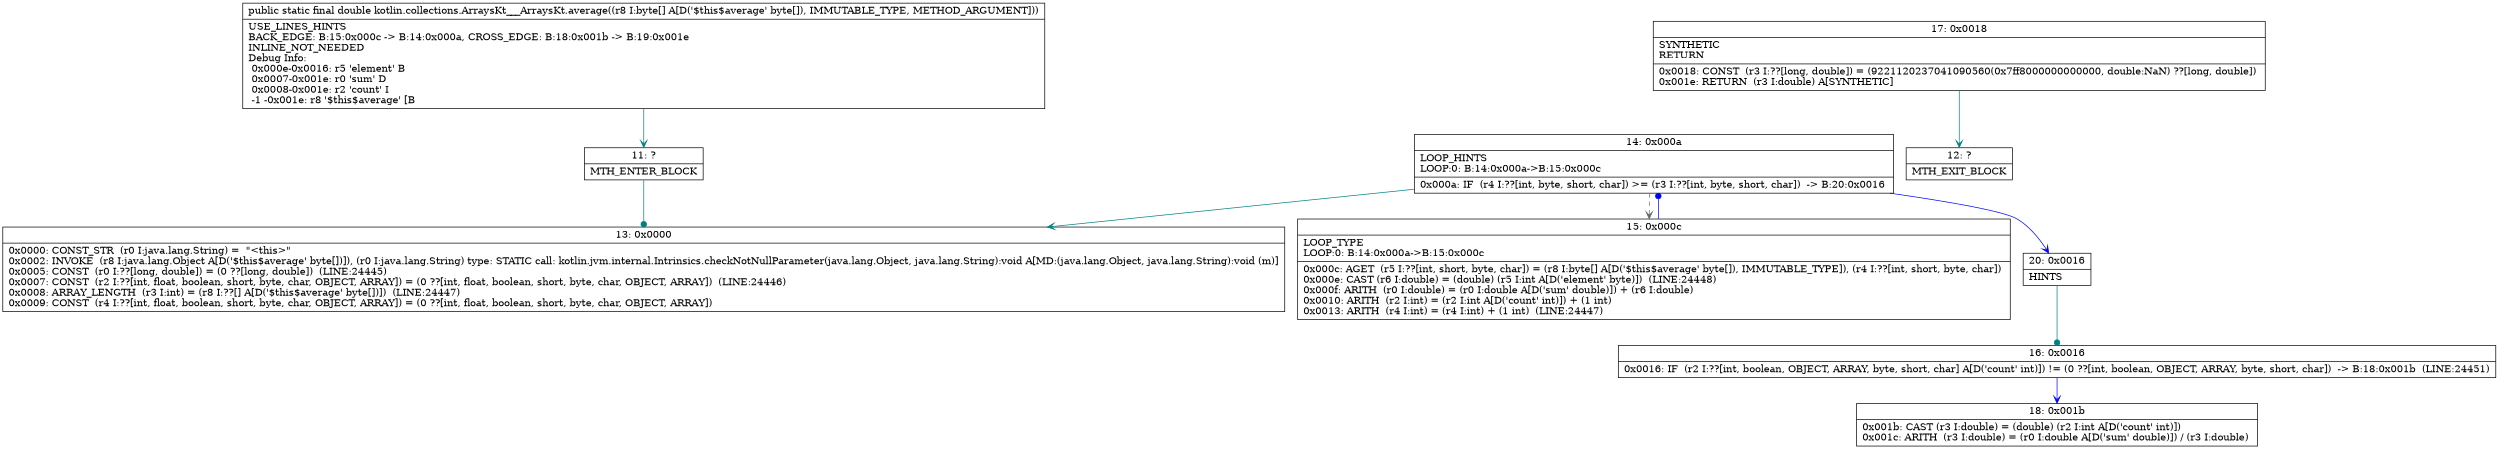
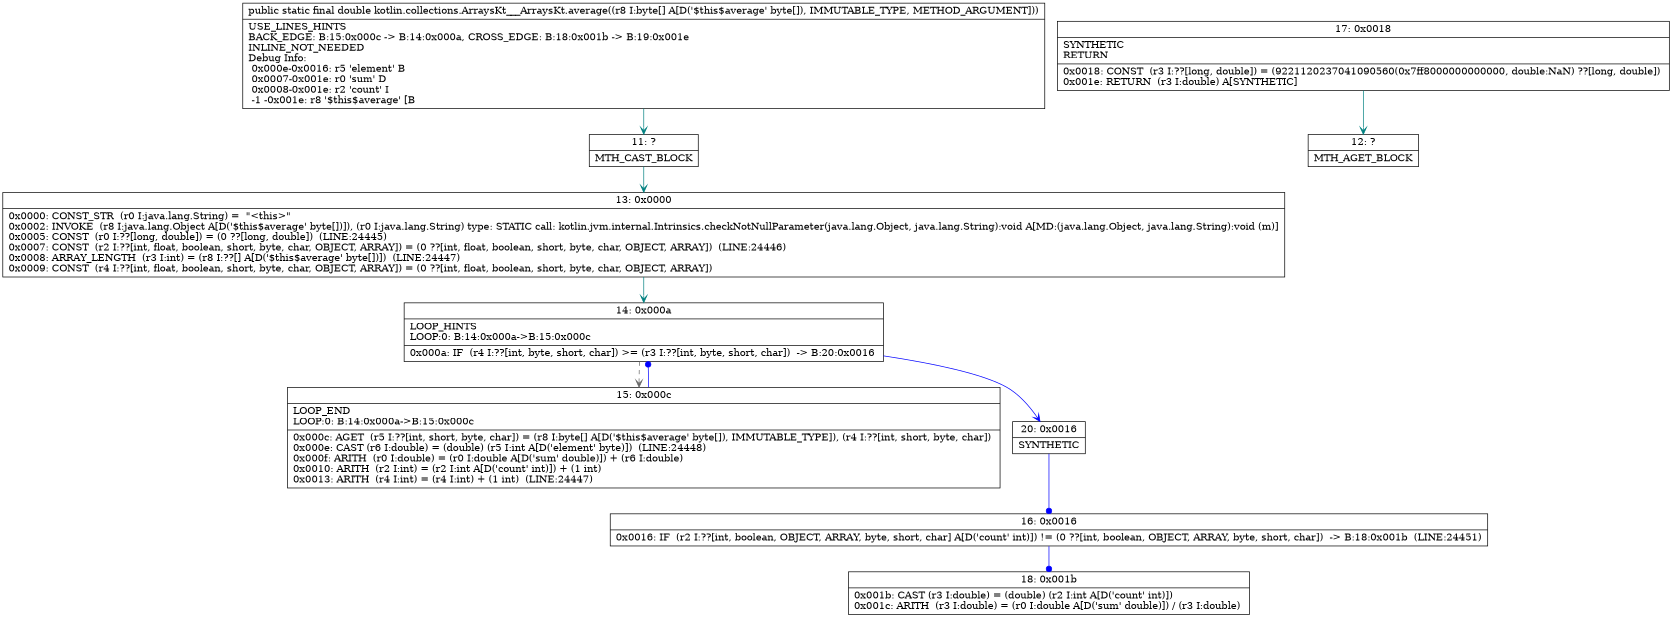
(644, 172) -> (644, 158)
(1959, 172) -> (1363, 158)
(644, 201) -> (644, 176)
(1234, 208) -> (644, 286)
(1334, 243) -> (322, 411)
(2046, 277) -> (1049, 445)
(2057, 313) -> (1049, 481)
(2057, 387) -> (1049, 556)
